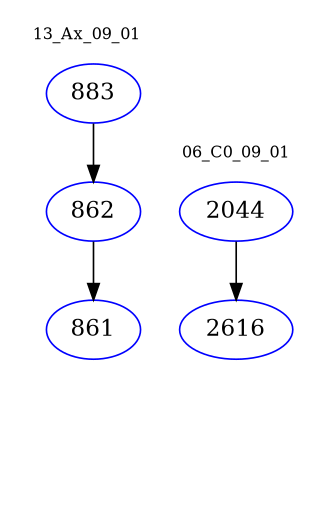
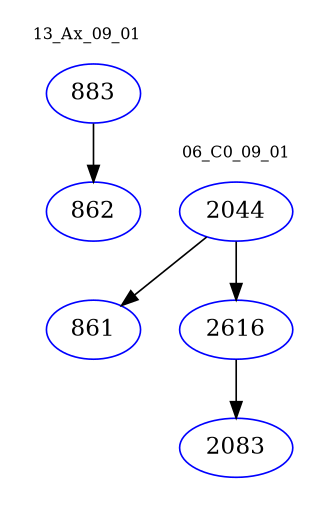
(93, 263) -> (178, 260)
none -> (236, 448)
